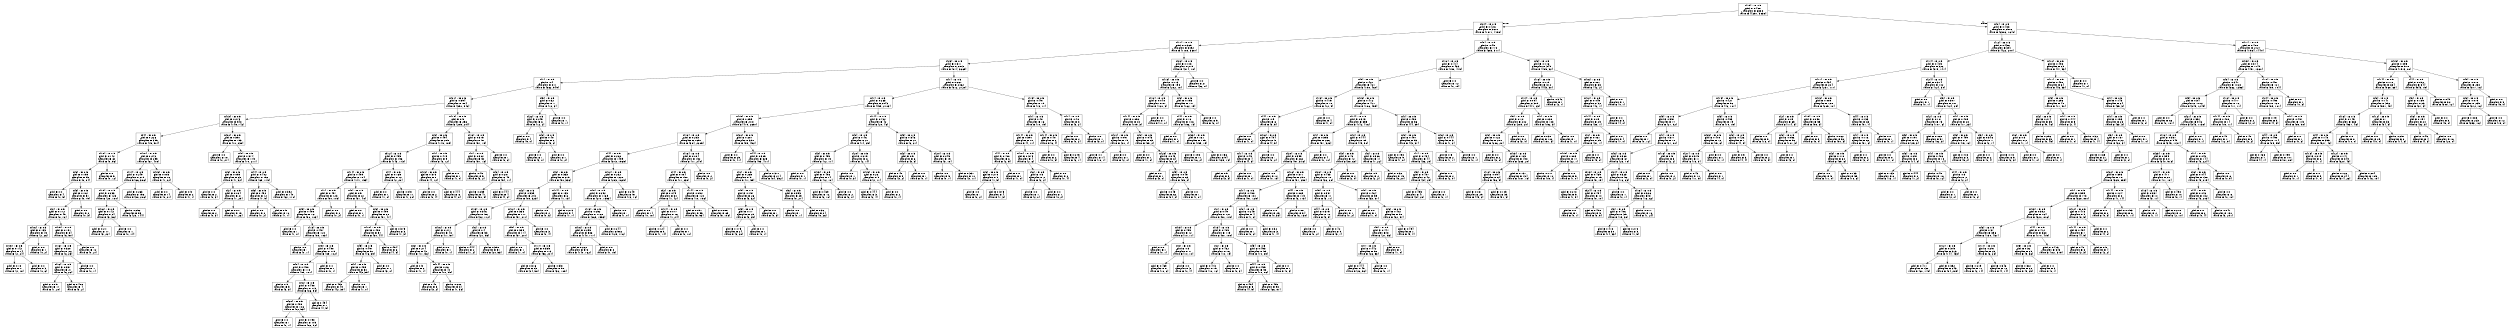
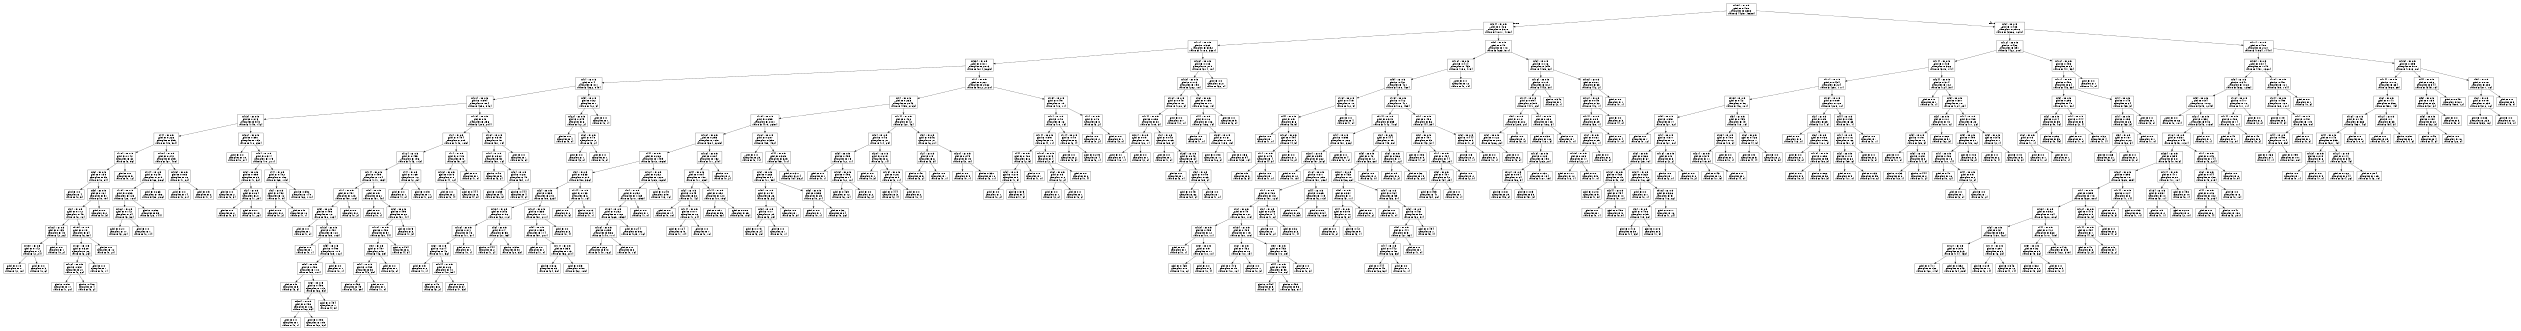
(1800, 129) -> (1819, 147)
(1505, 148) -> (1541, 147)
